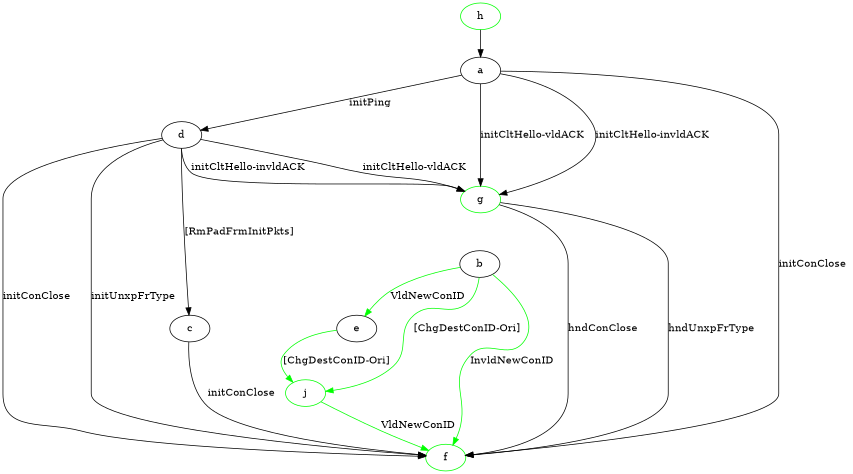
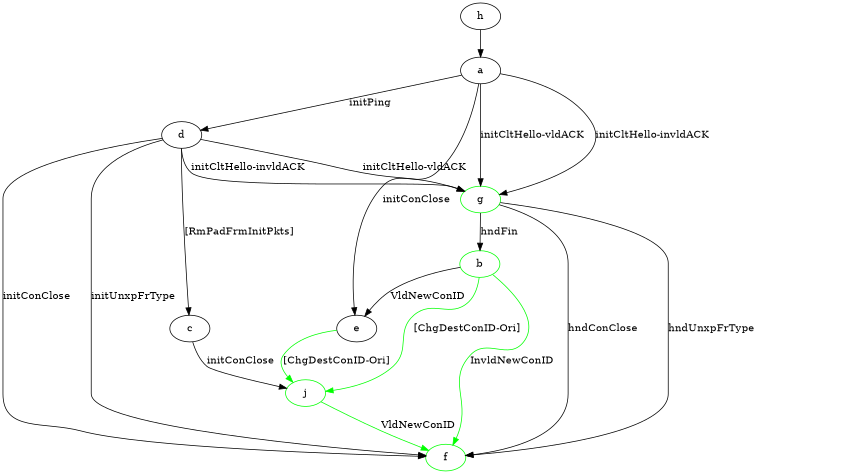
(481, 16) -> (481, 16)
none -> (480, 228)
(480, 264) -> (480, 264)
(779, 274) -> (379, 192)
(411, 281) -> (411, 281)
(276, 433) -> (229, 374)
